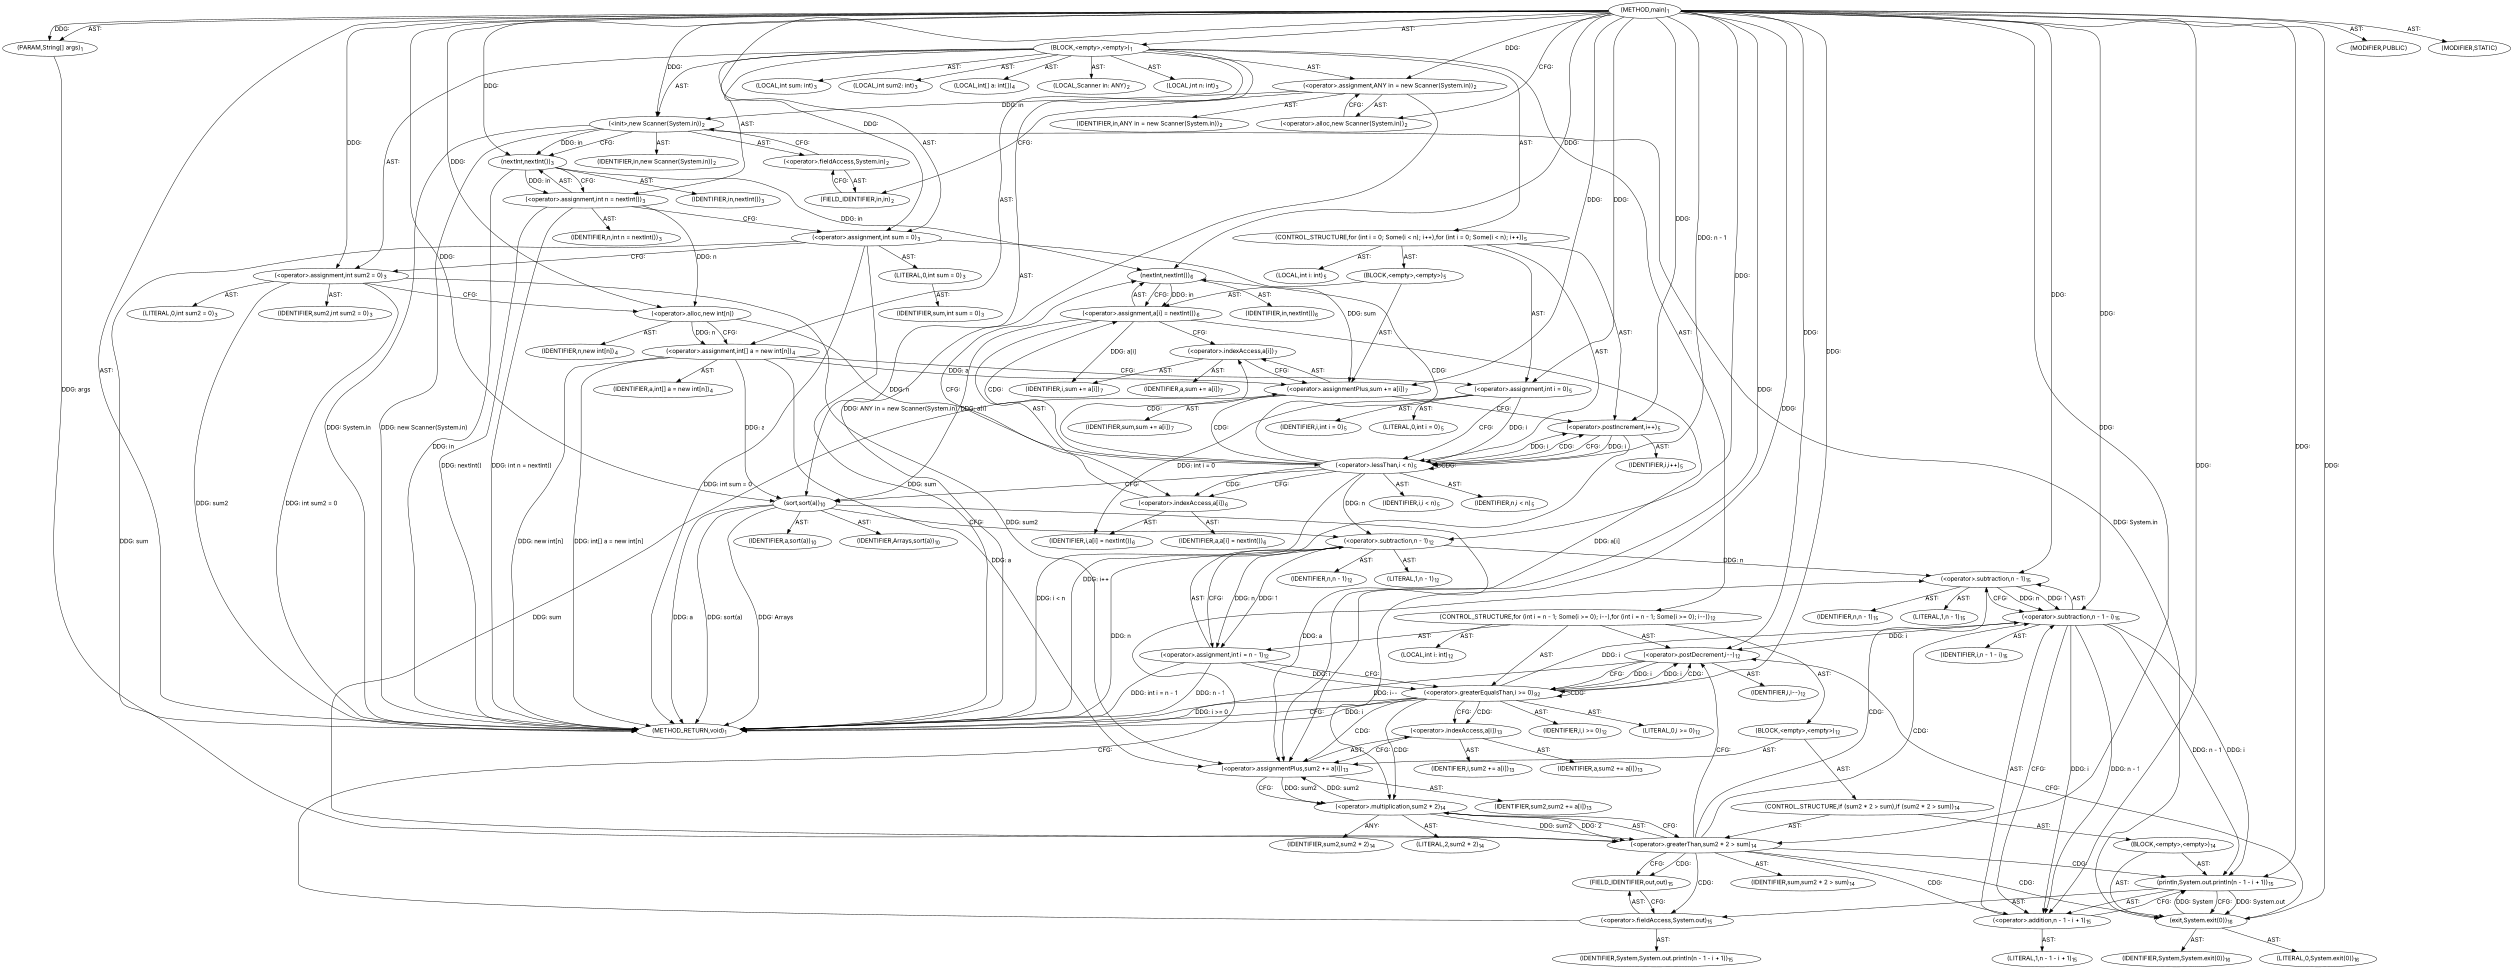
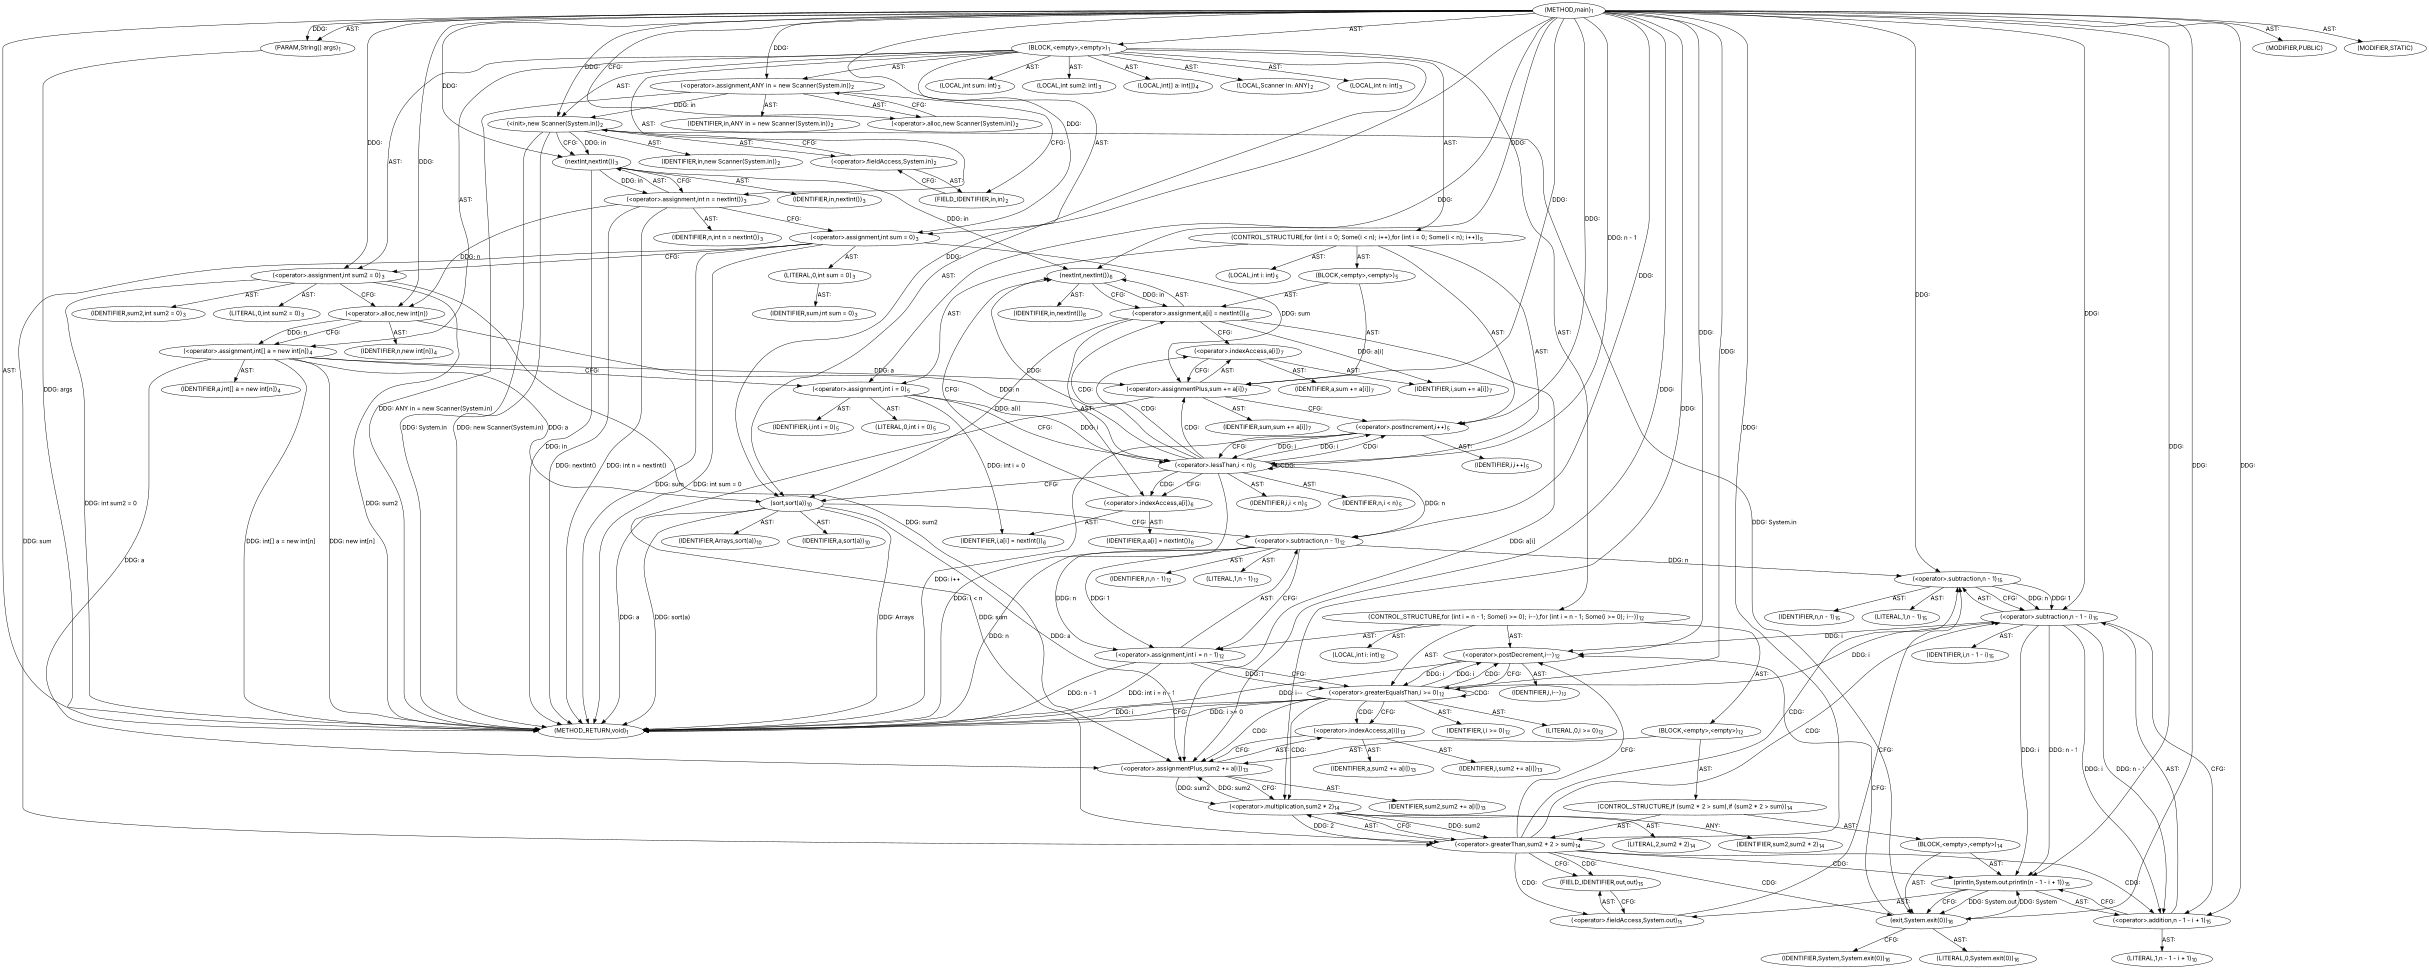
(1537, 693) -> (1442, 693)
(1803, 883) -> none
(2198, 940) -> (1892, 940)
(2075, 958) -> (2195, 958)
(1657, 959) -> none
